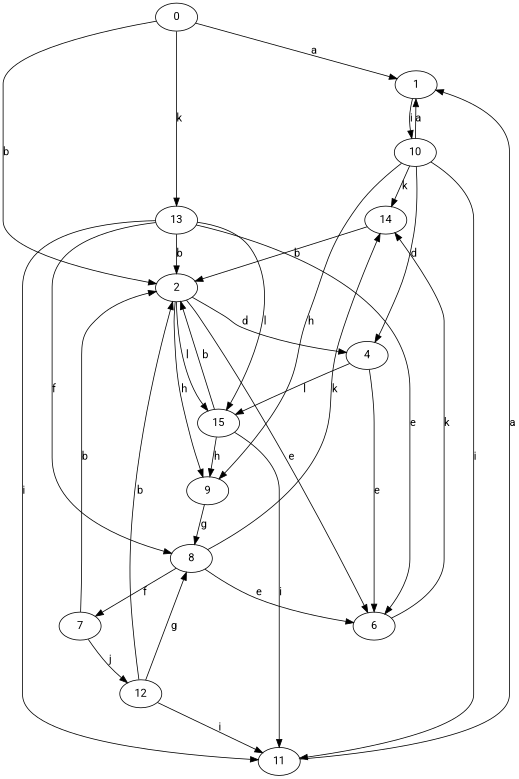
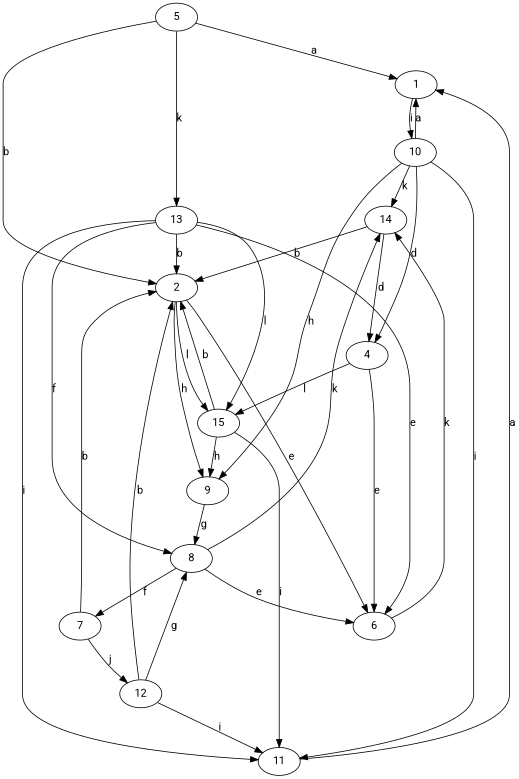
(177, 17) -> (177, 17)
(265, 336) -> (377, 284)
